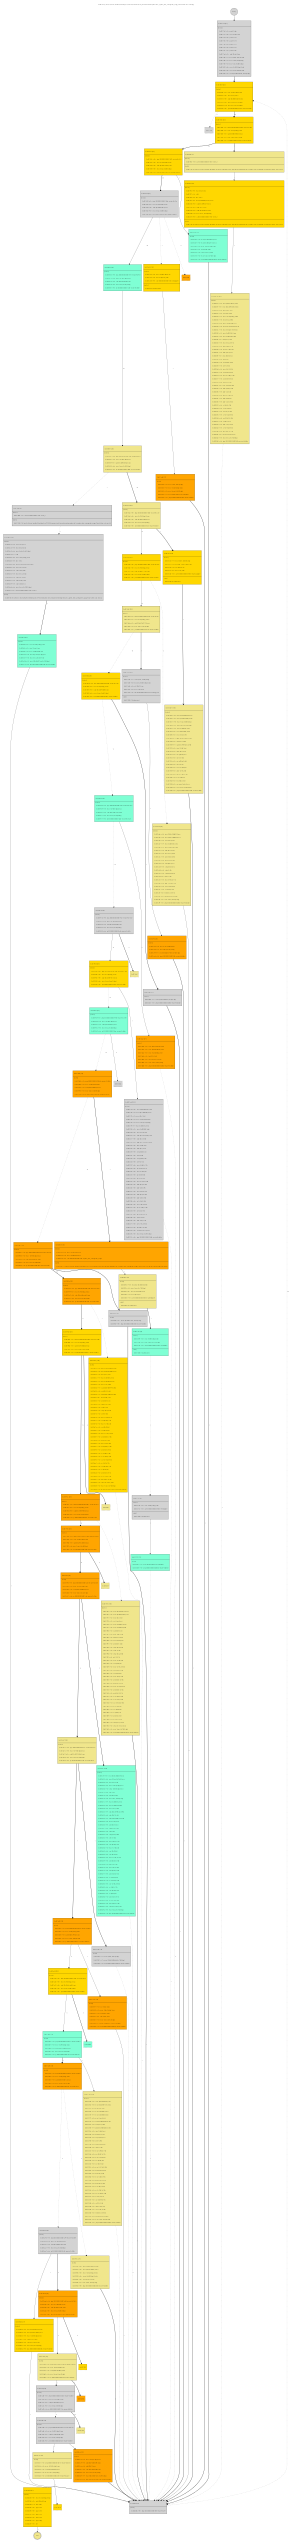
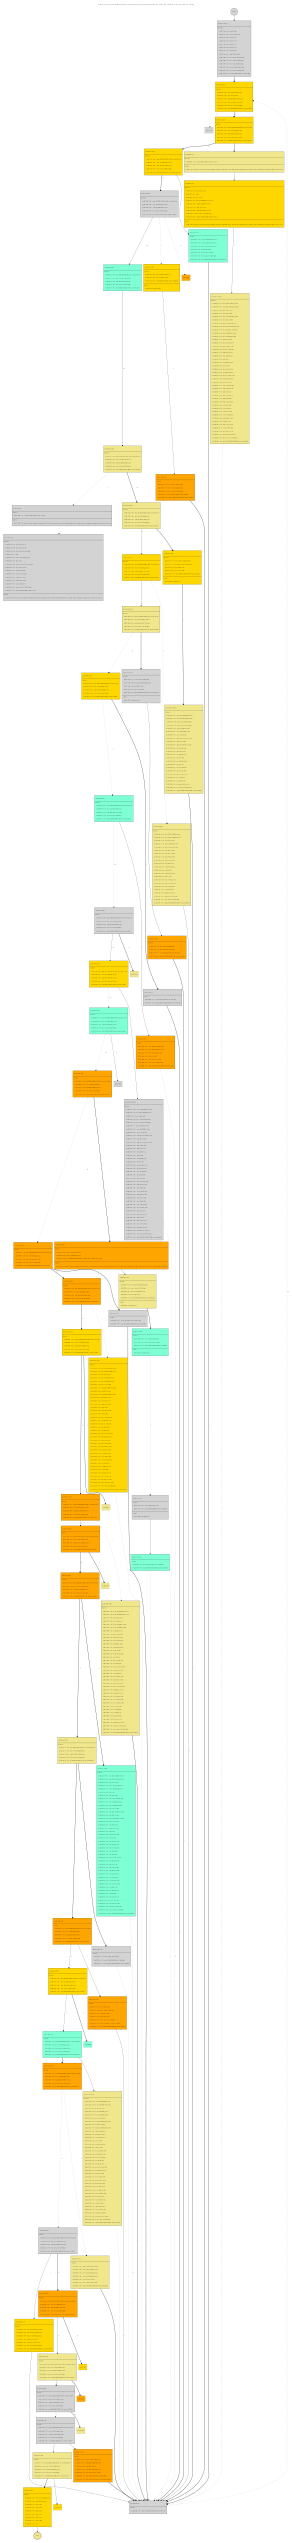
(37, 651) -> none
none -> (46, 2483)
